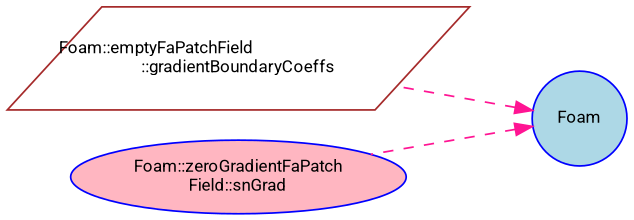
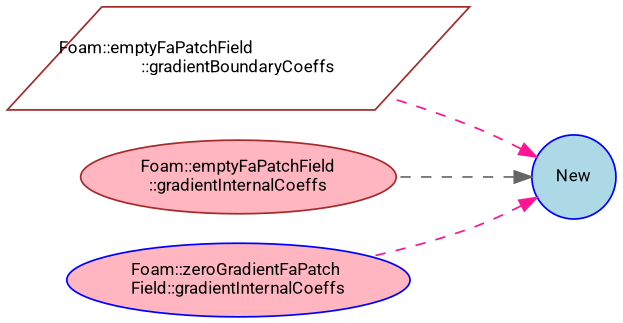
(580, 119) -> (574, 177)
none -> (238, 177)
(238, 177) -> (238, 280)
